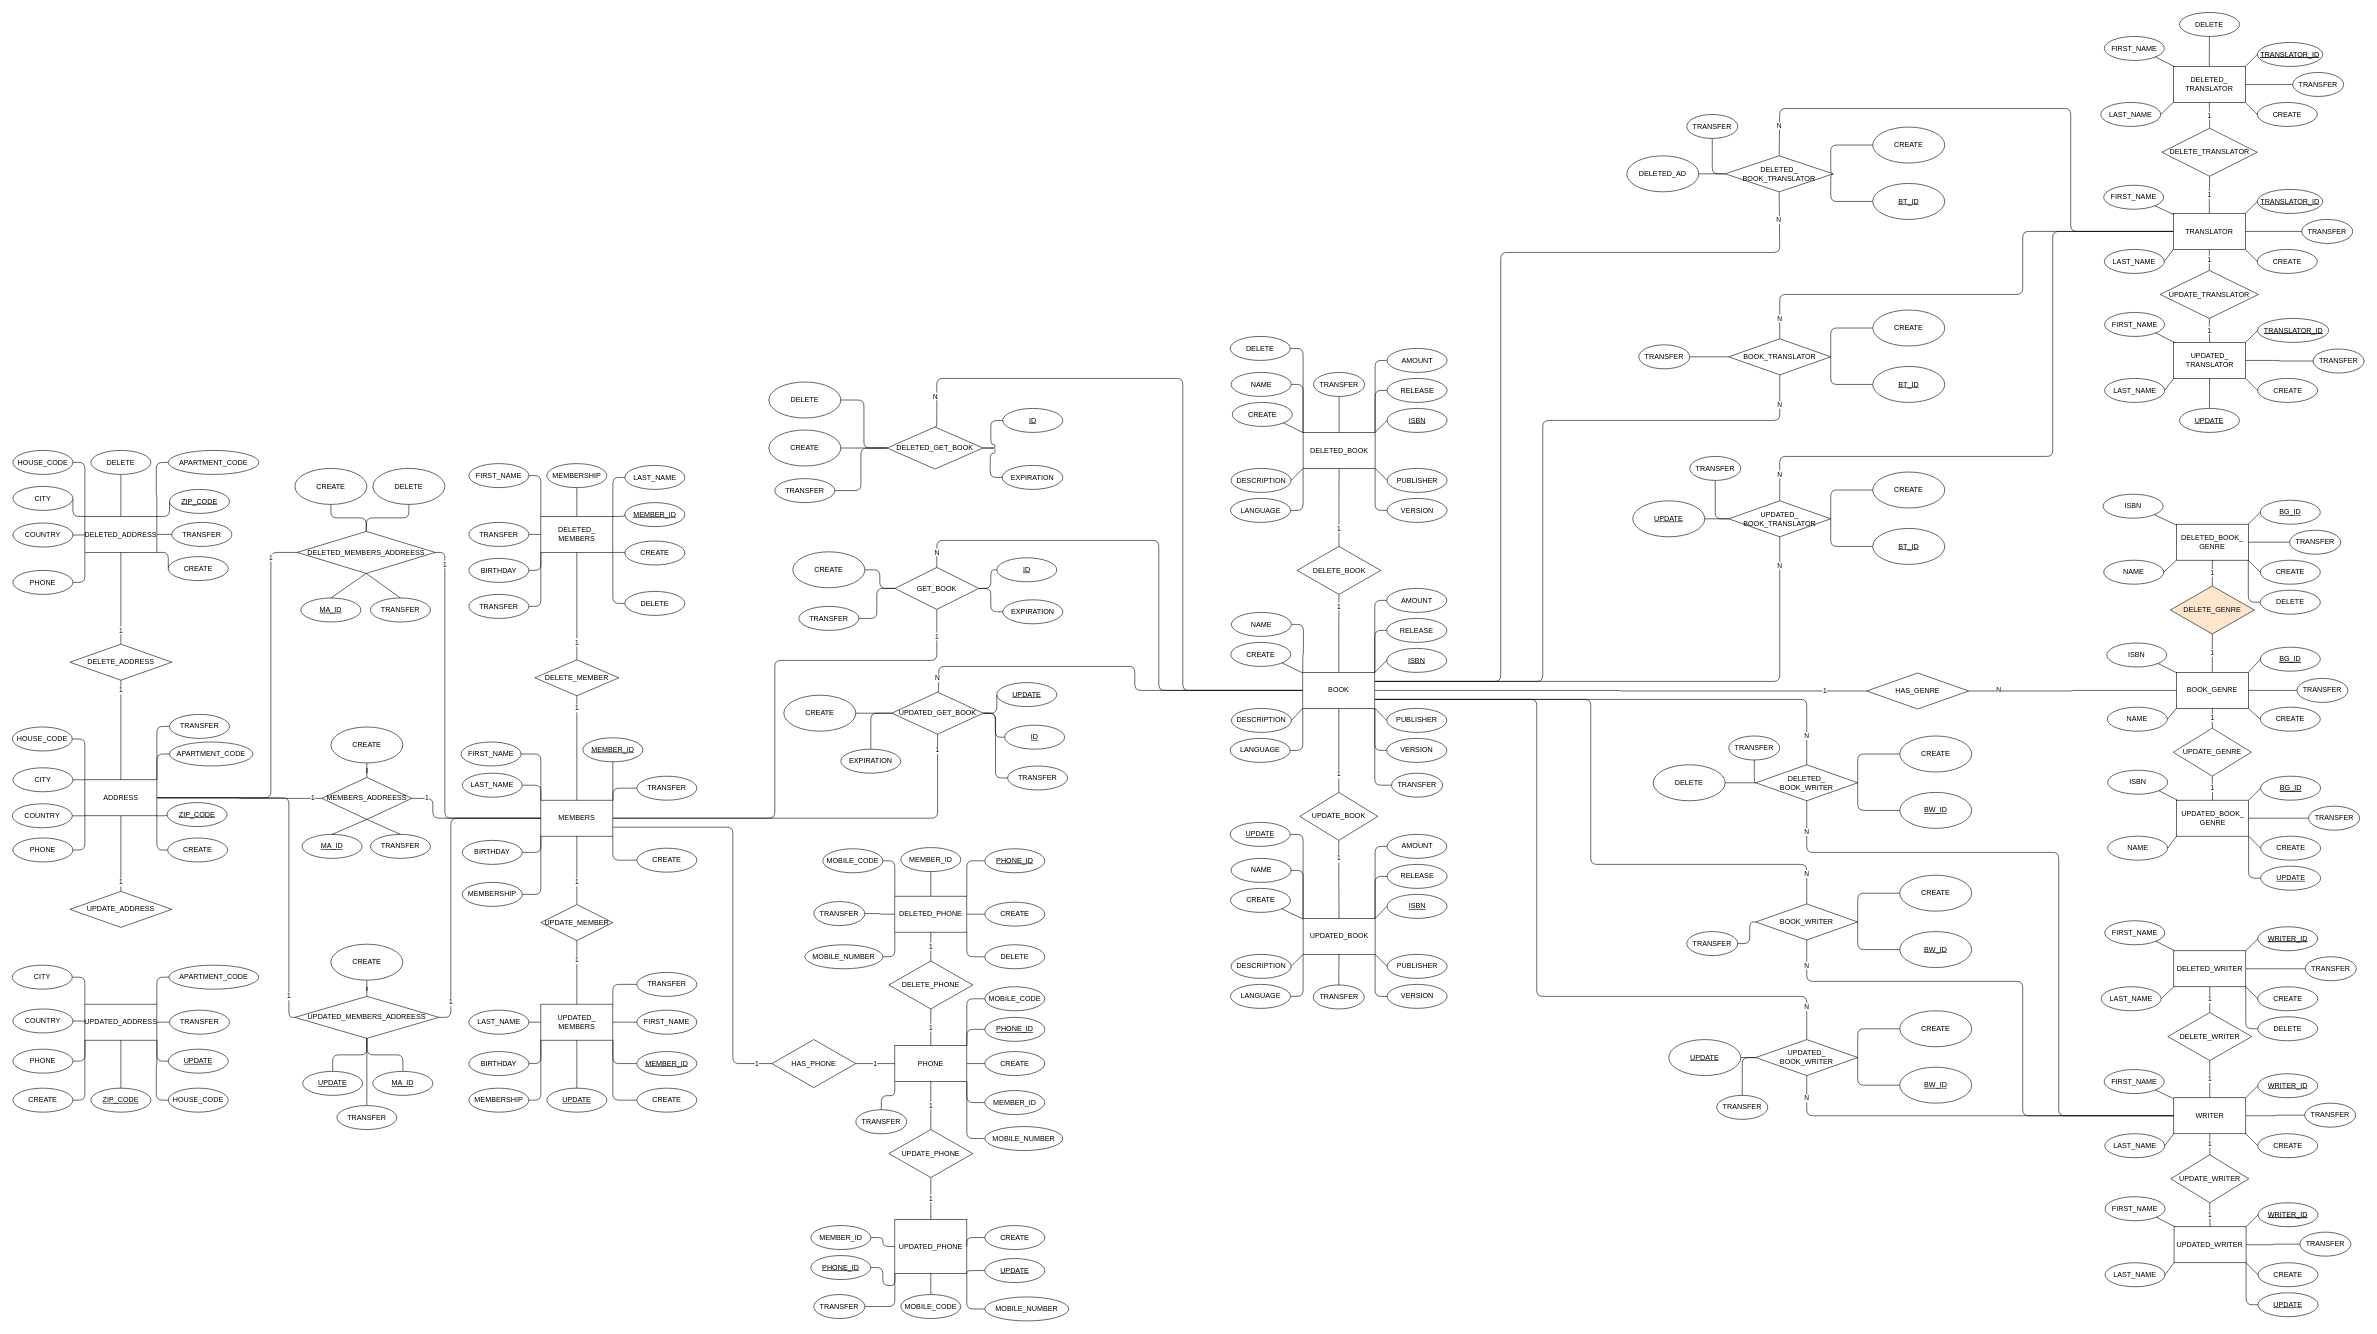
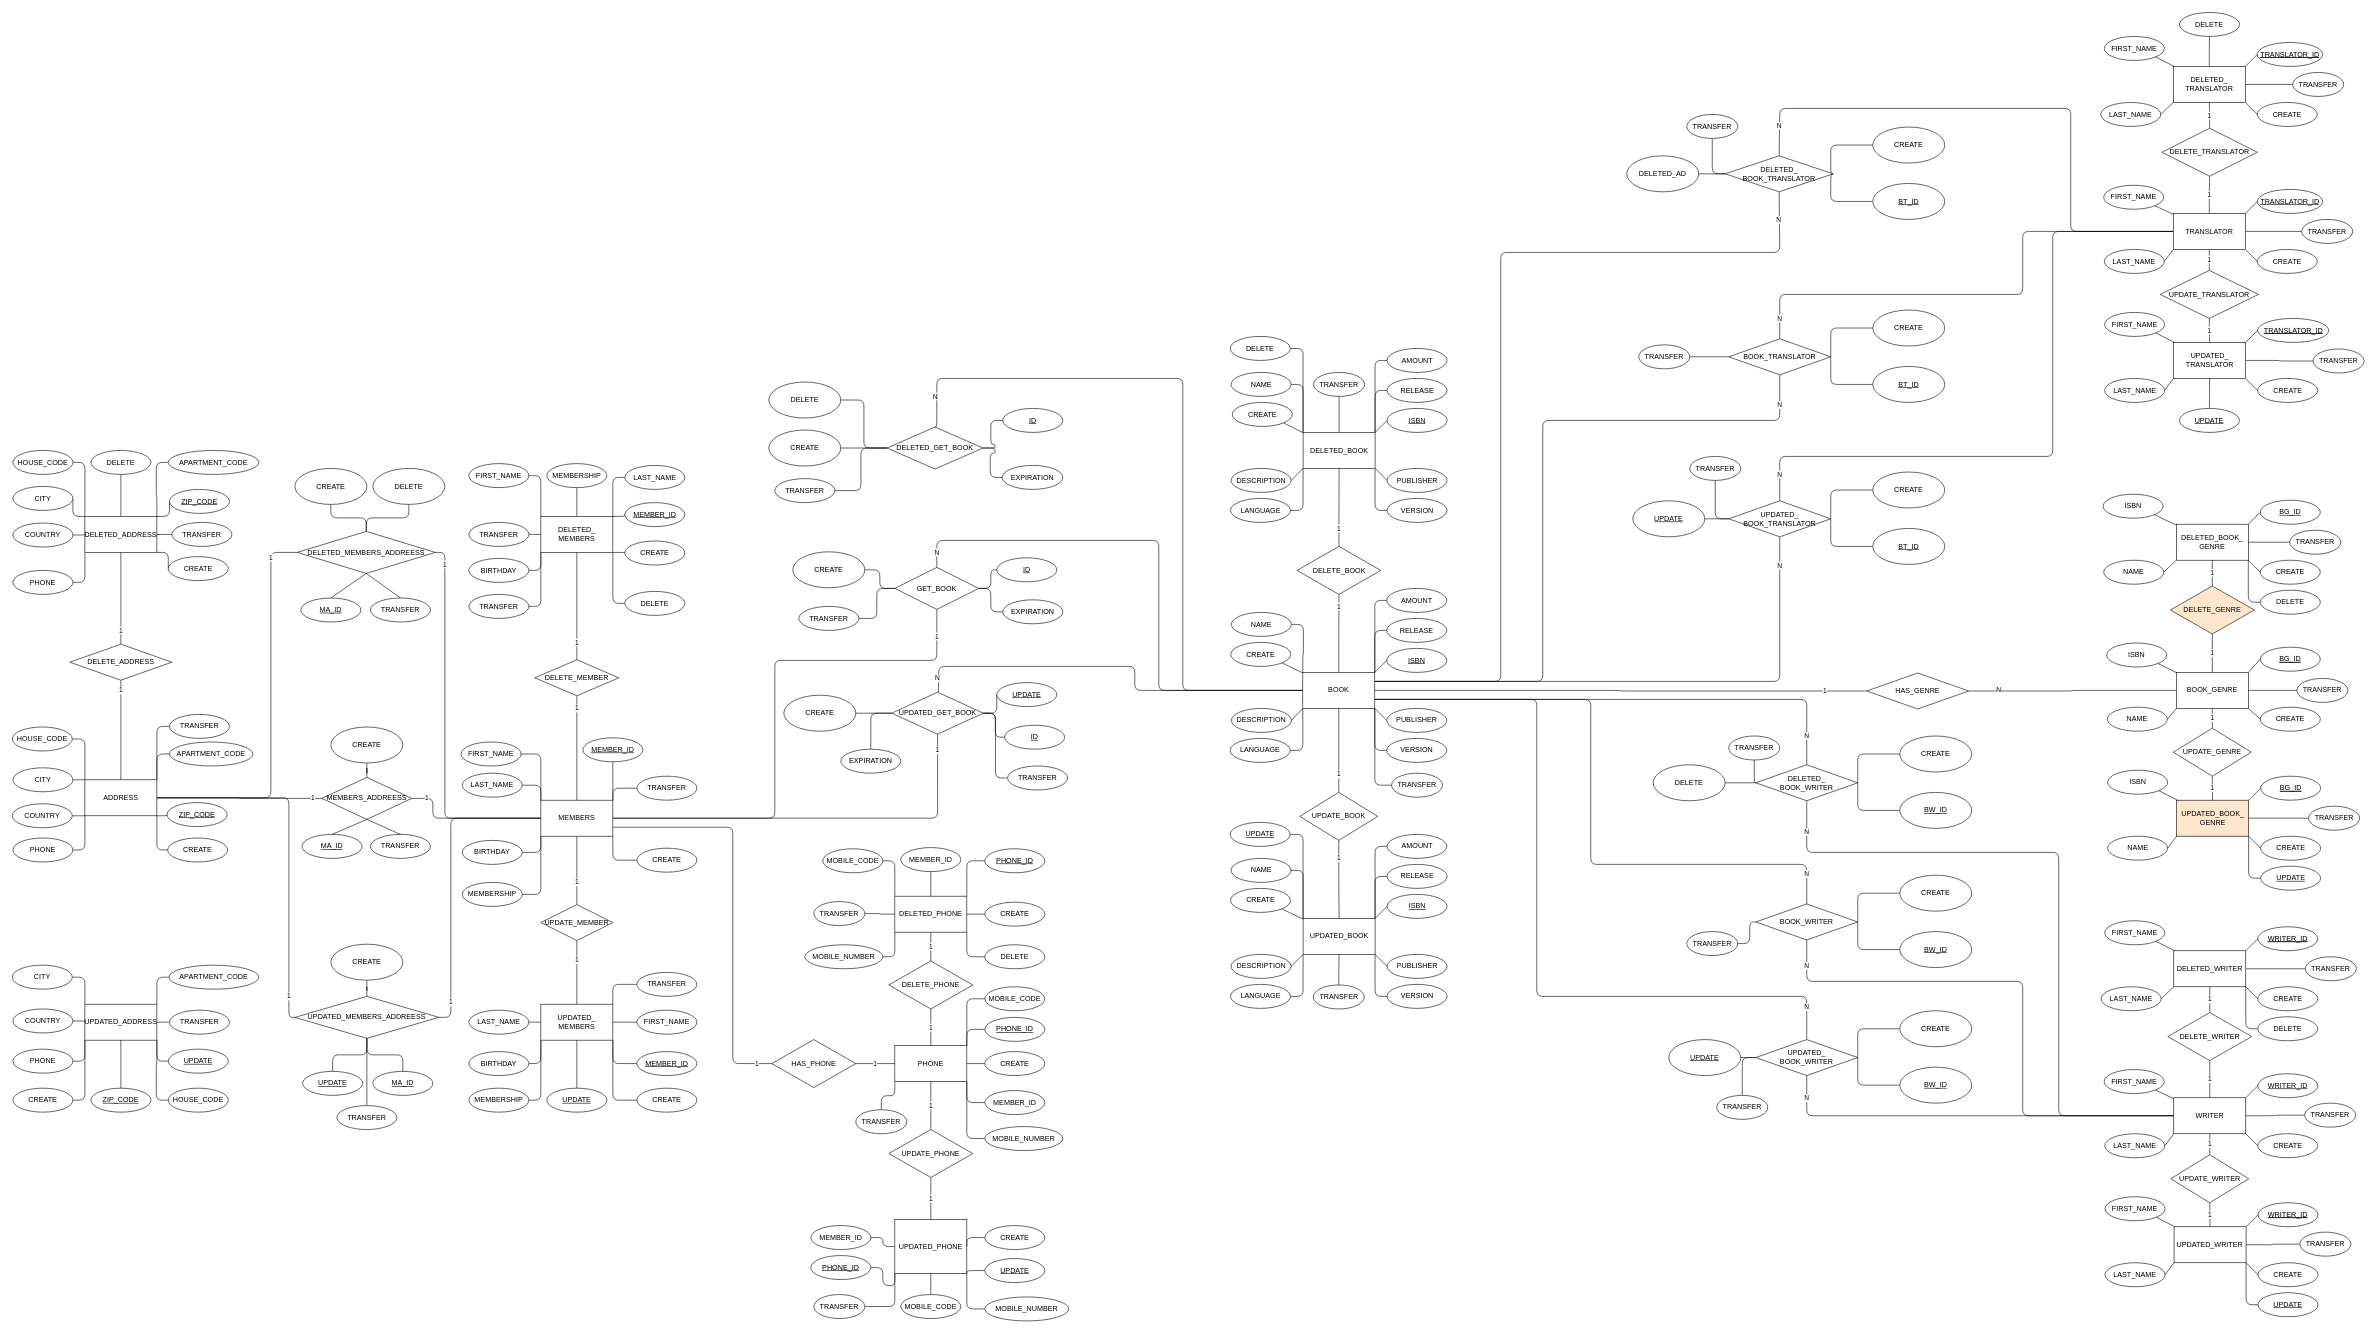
(2213, 818) -> (2213, 818)
(121, 854) -> none
(121, 909) -> none
